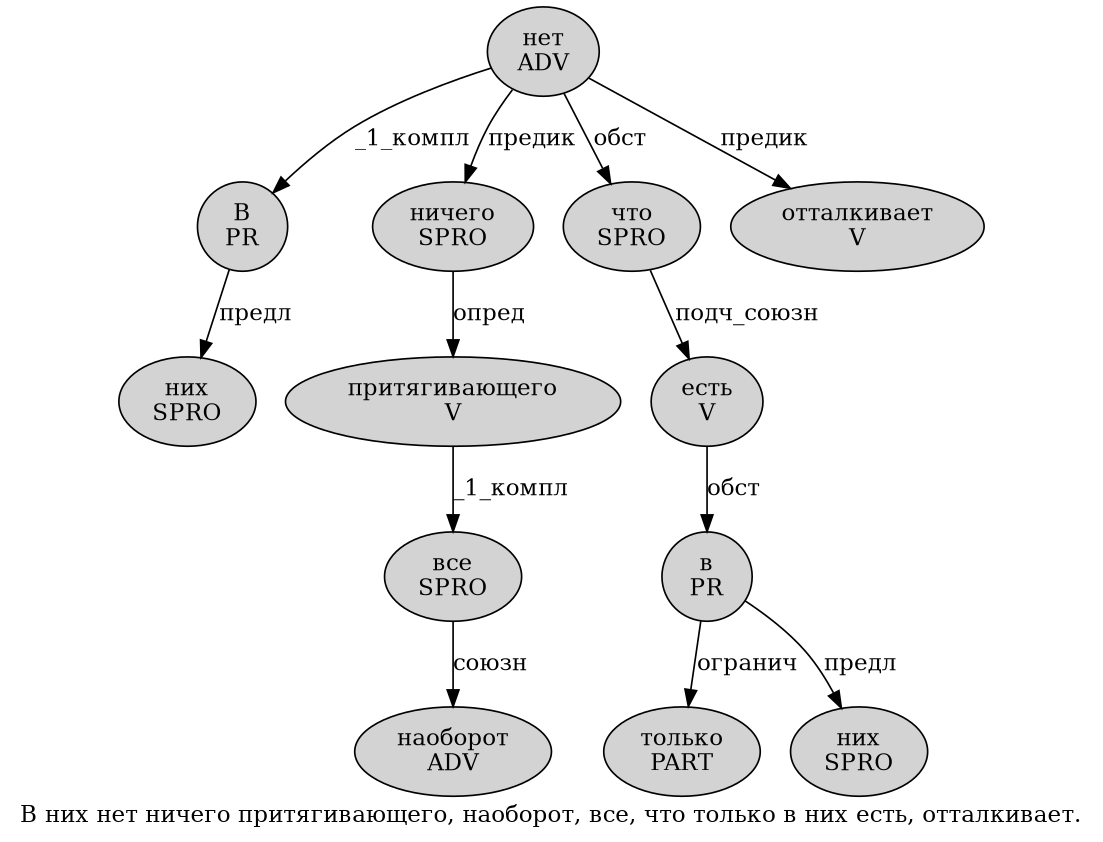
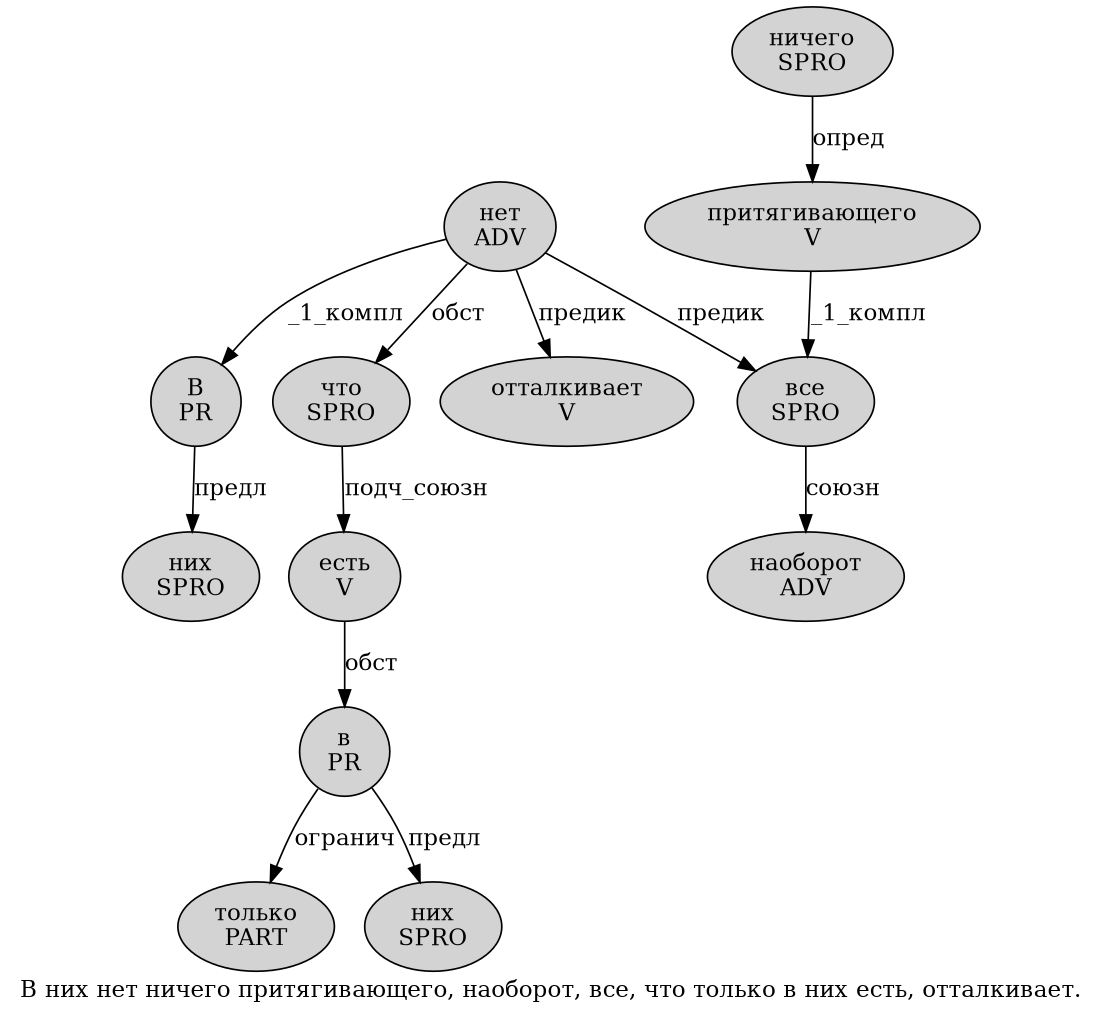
(488, 126) -> (643, 307)
